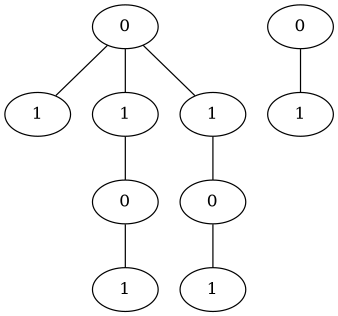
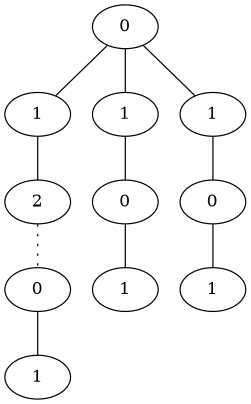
none -> (38, 202)
